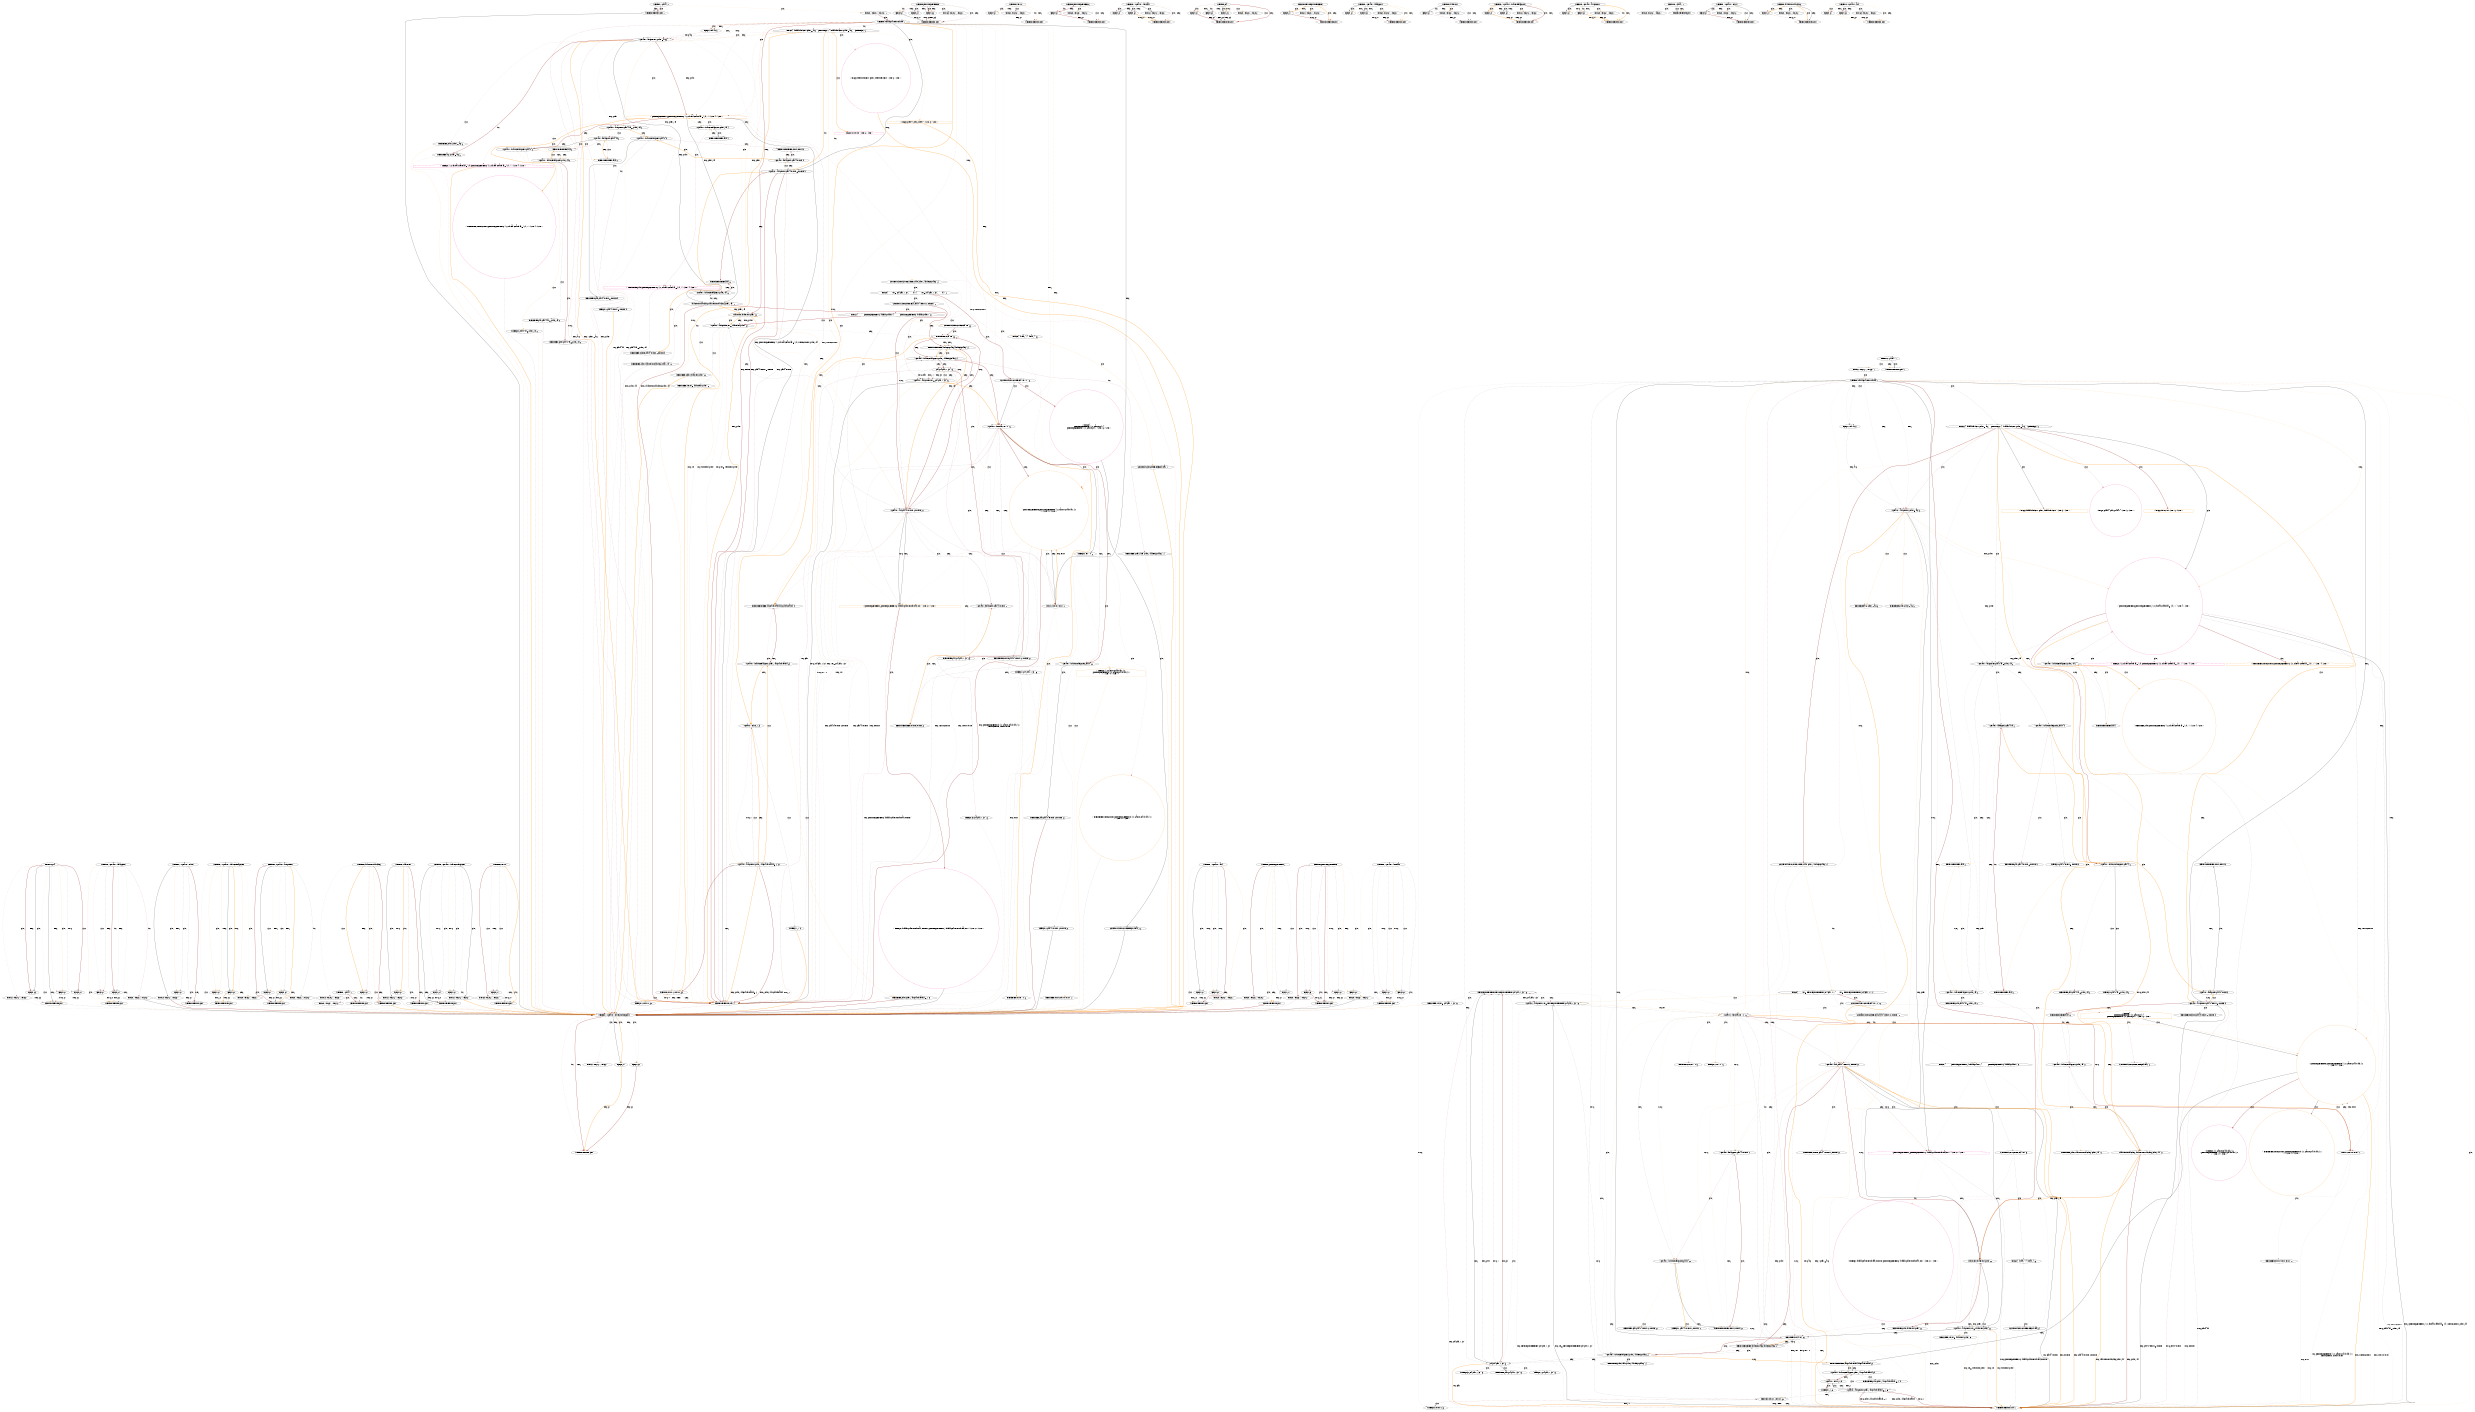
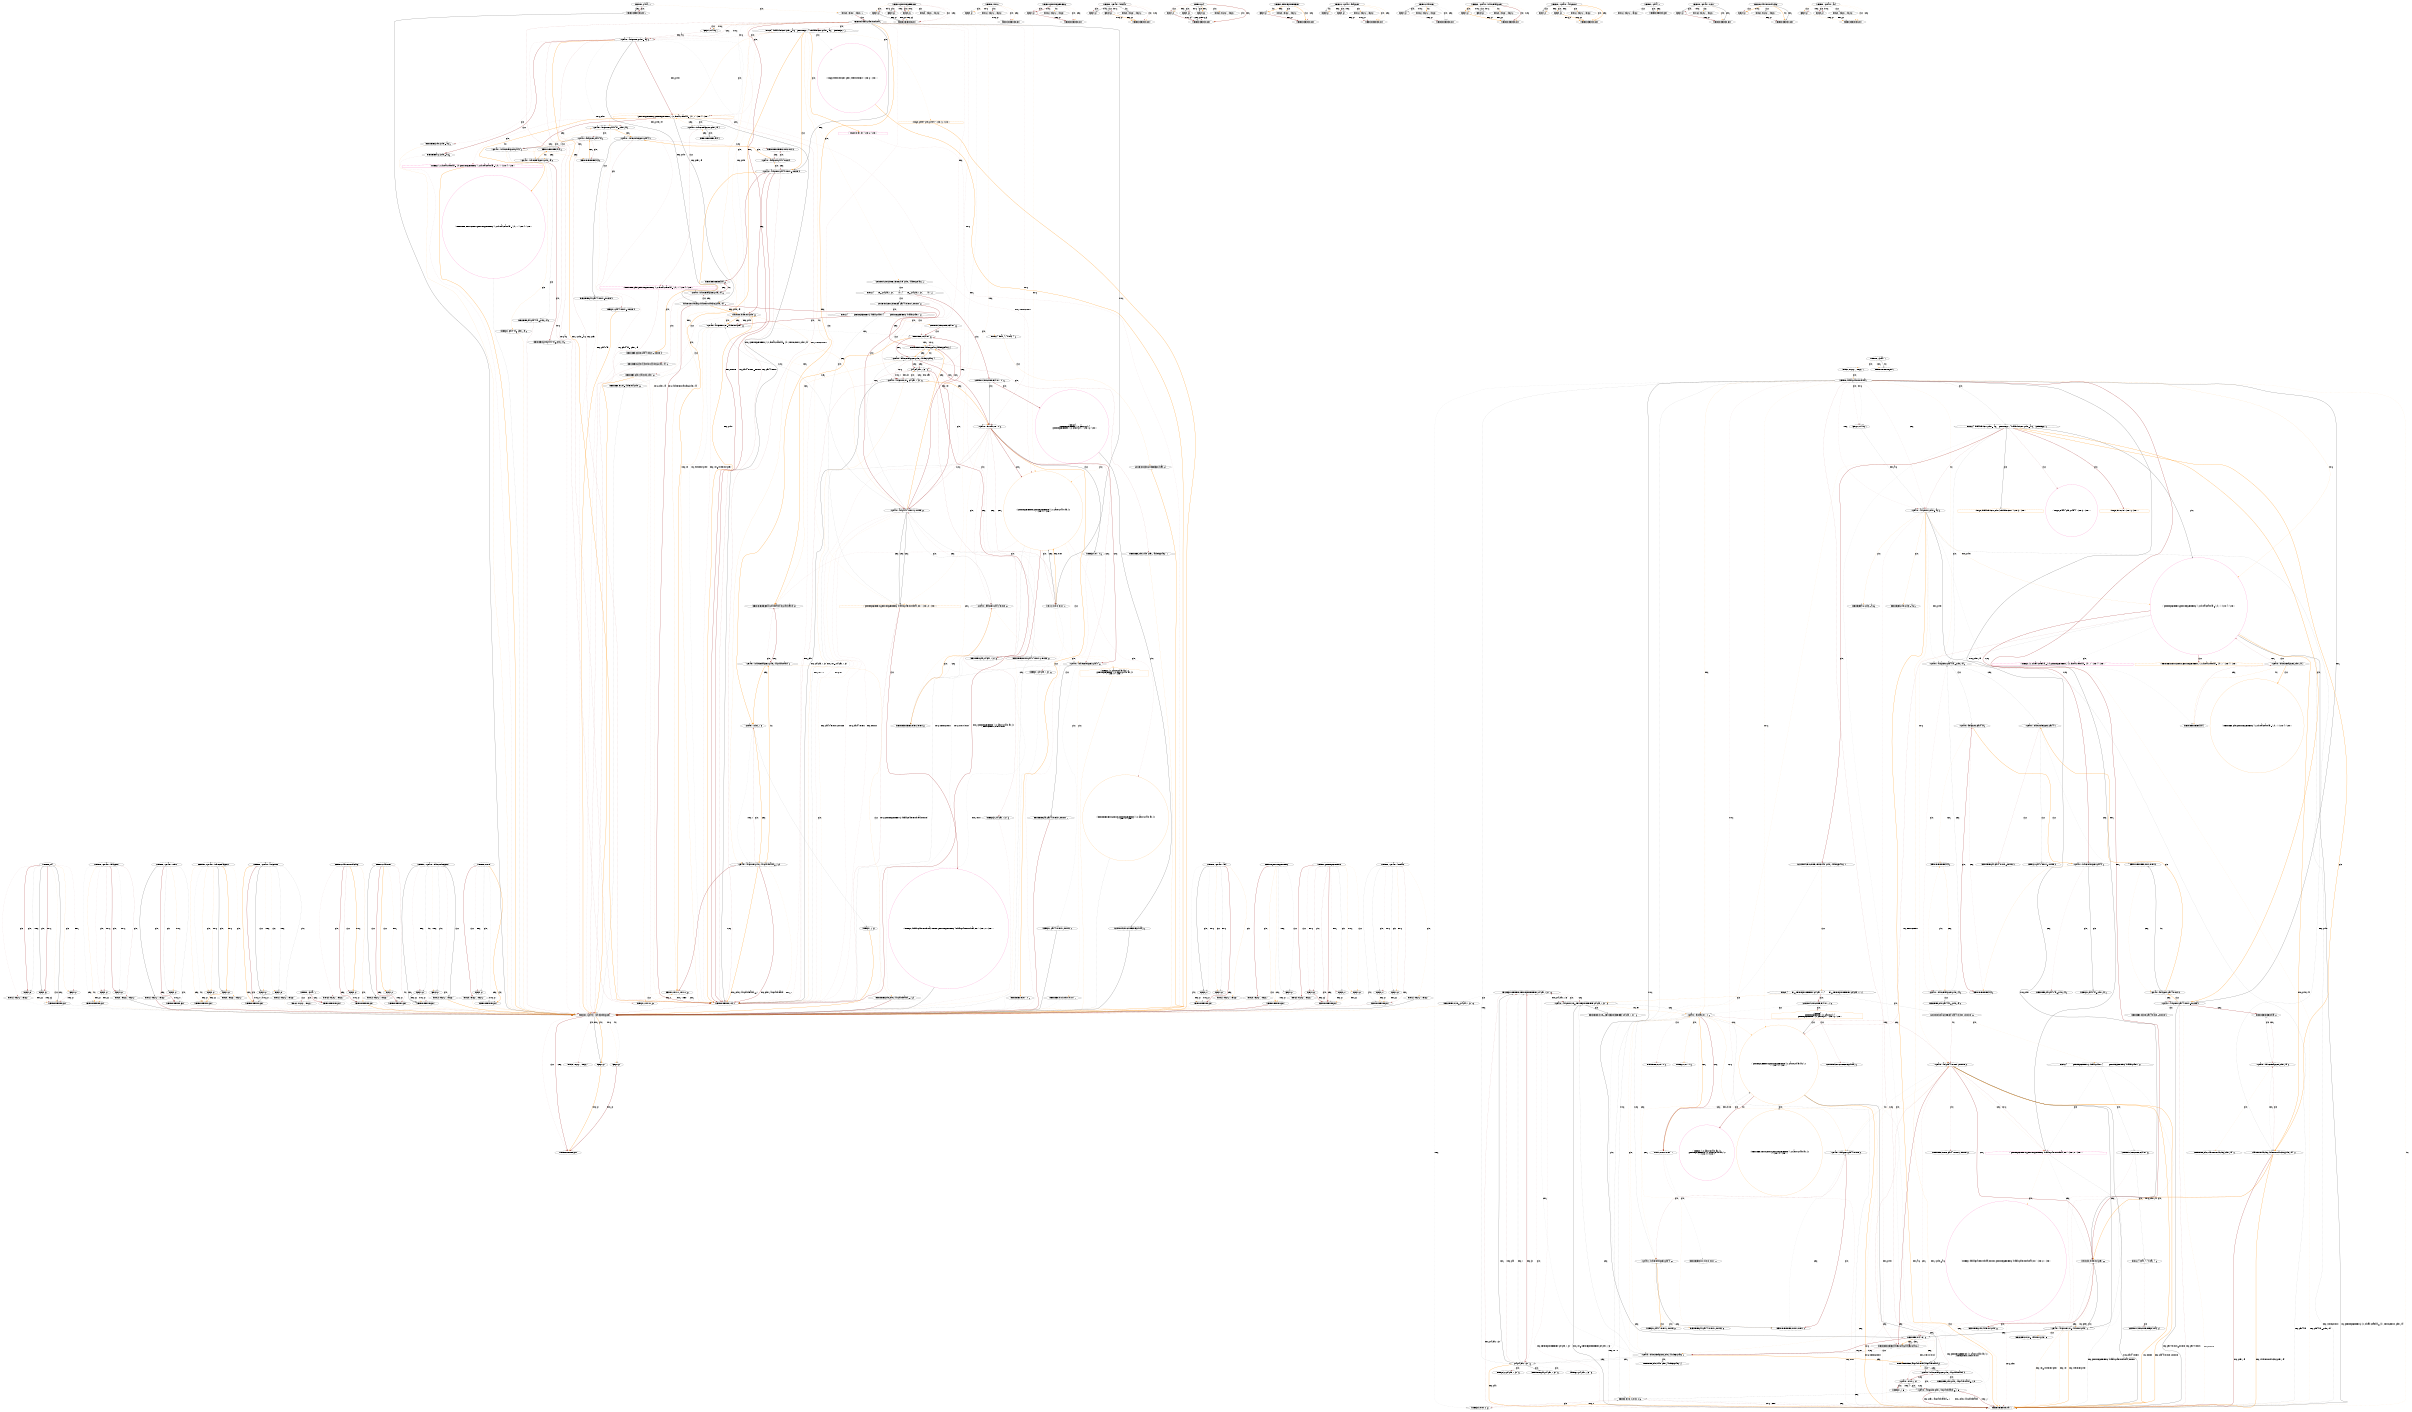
none -> (1613, 1015)
